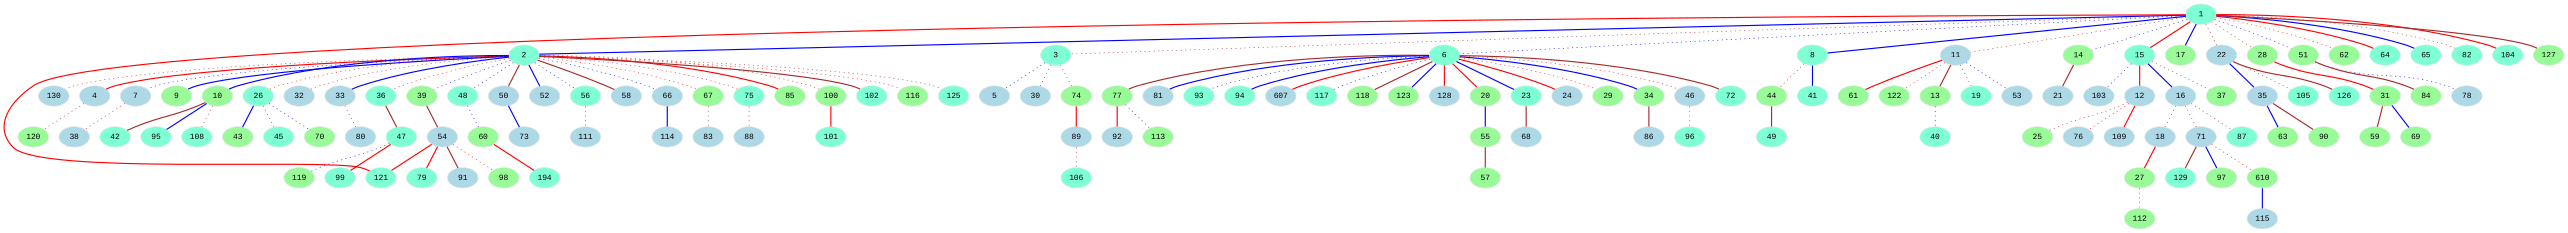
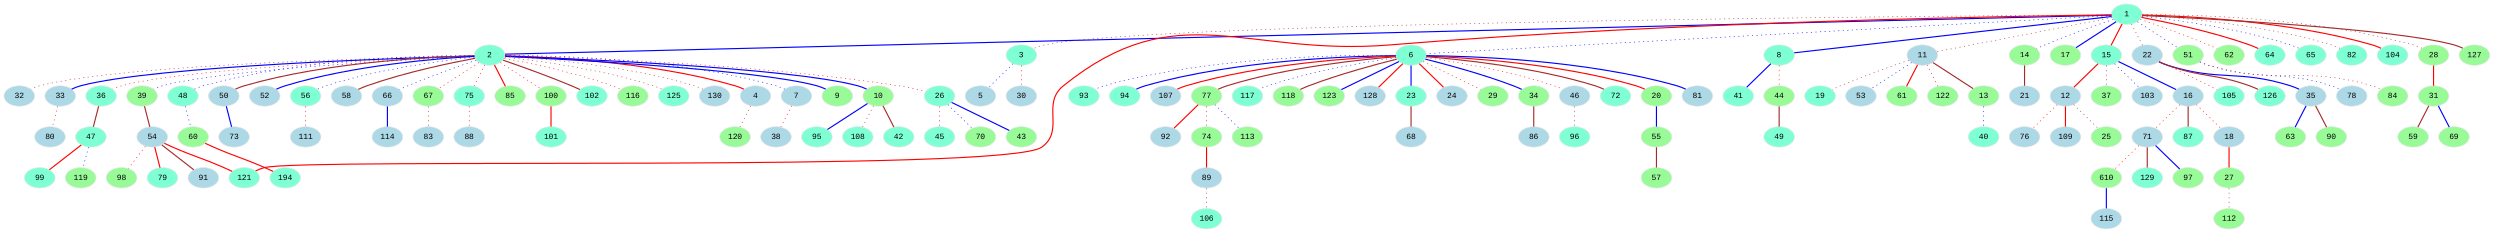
(2316, 26) -> (2222, 28)
(1066, 76) -> (1207, 117)
(2382, 79) -> (2304, 76)
(1281, 96) -> (1166, 96)
(2211, 116) -> (2188, 117)
